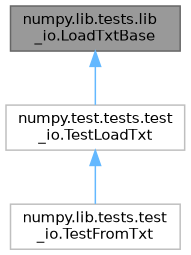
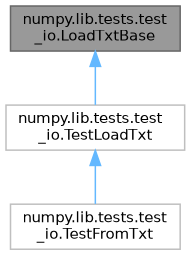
(95, 29) -> (95, 29)
(95, 128) -> (95, 128)
